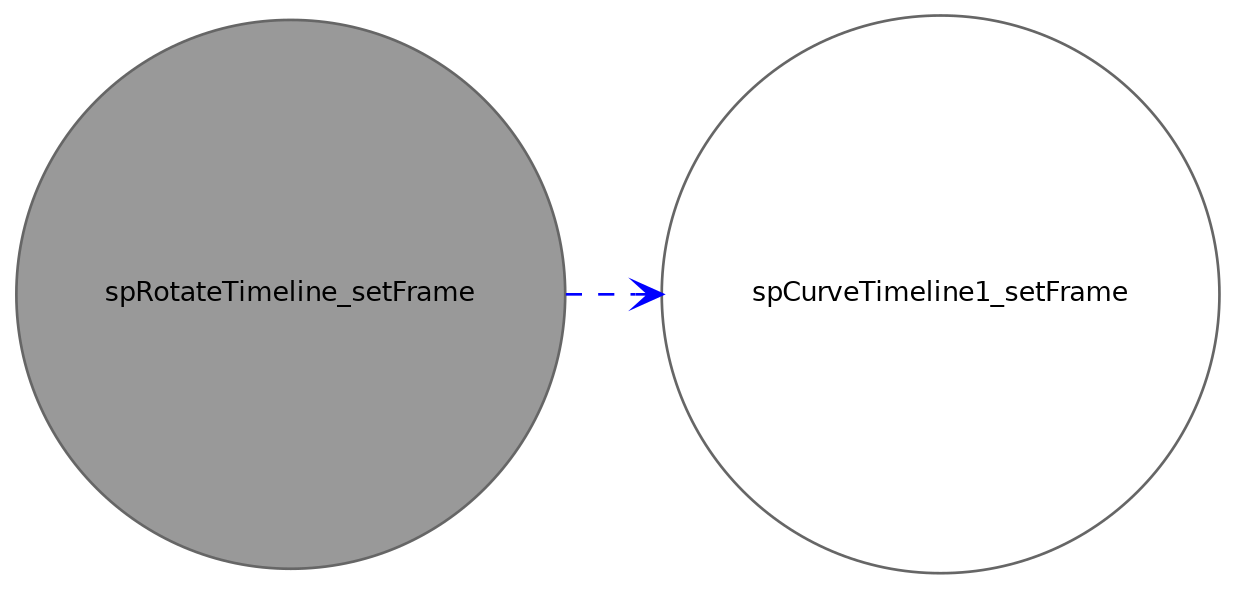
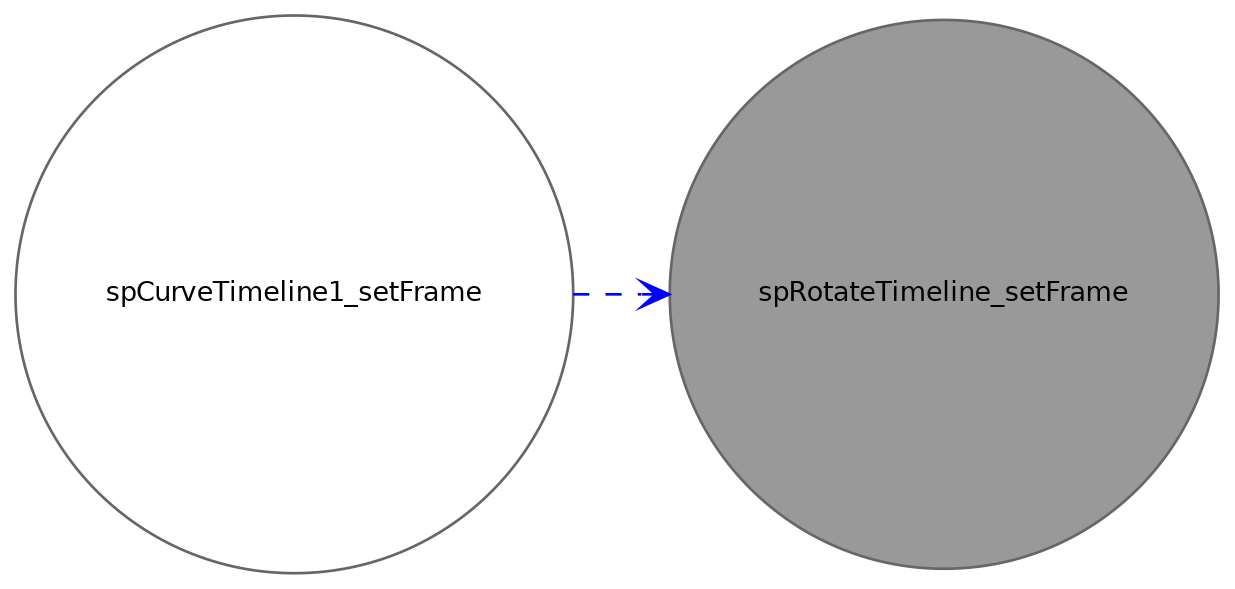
(601, 294) -> (607, 294)
